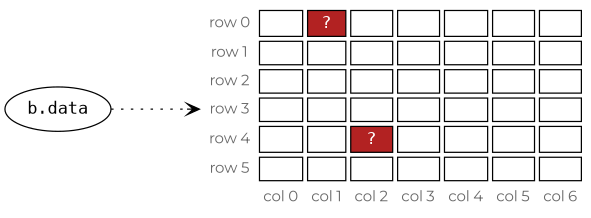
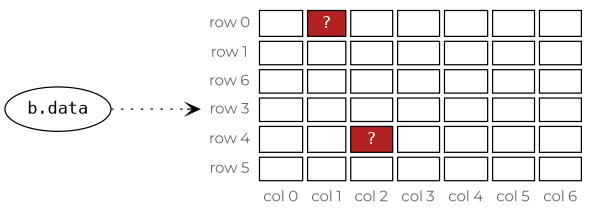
(230, 81) -> (230, 81)
